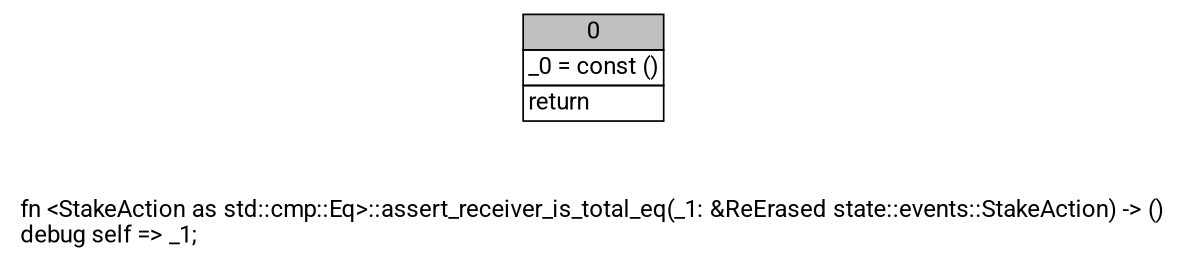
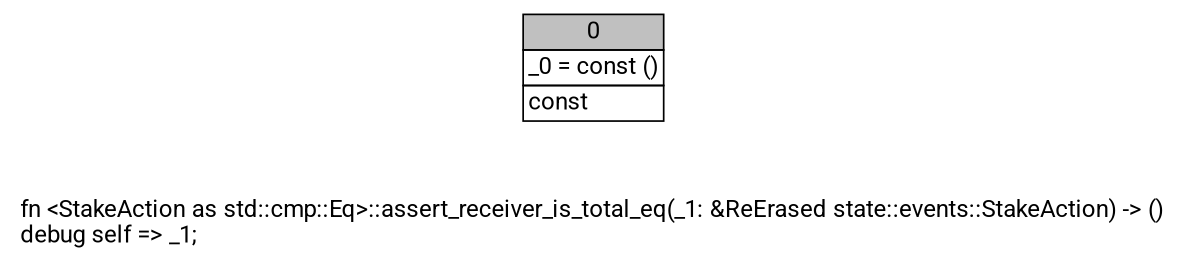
(560, 102) -> (559, 102)
